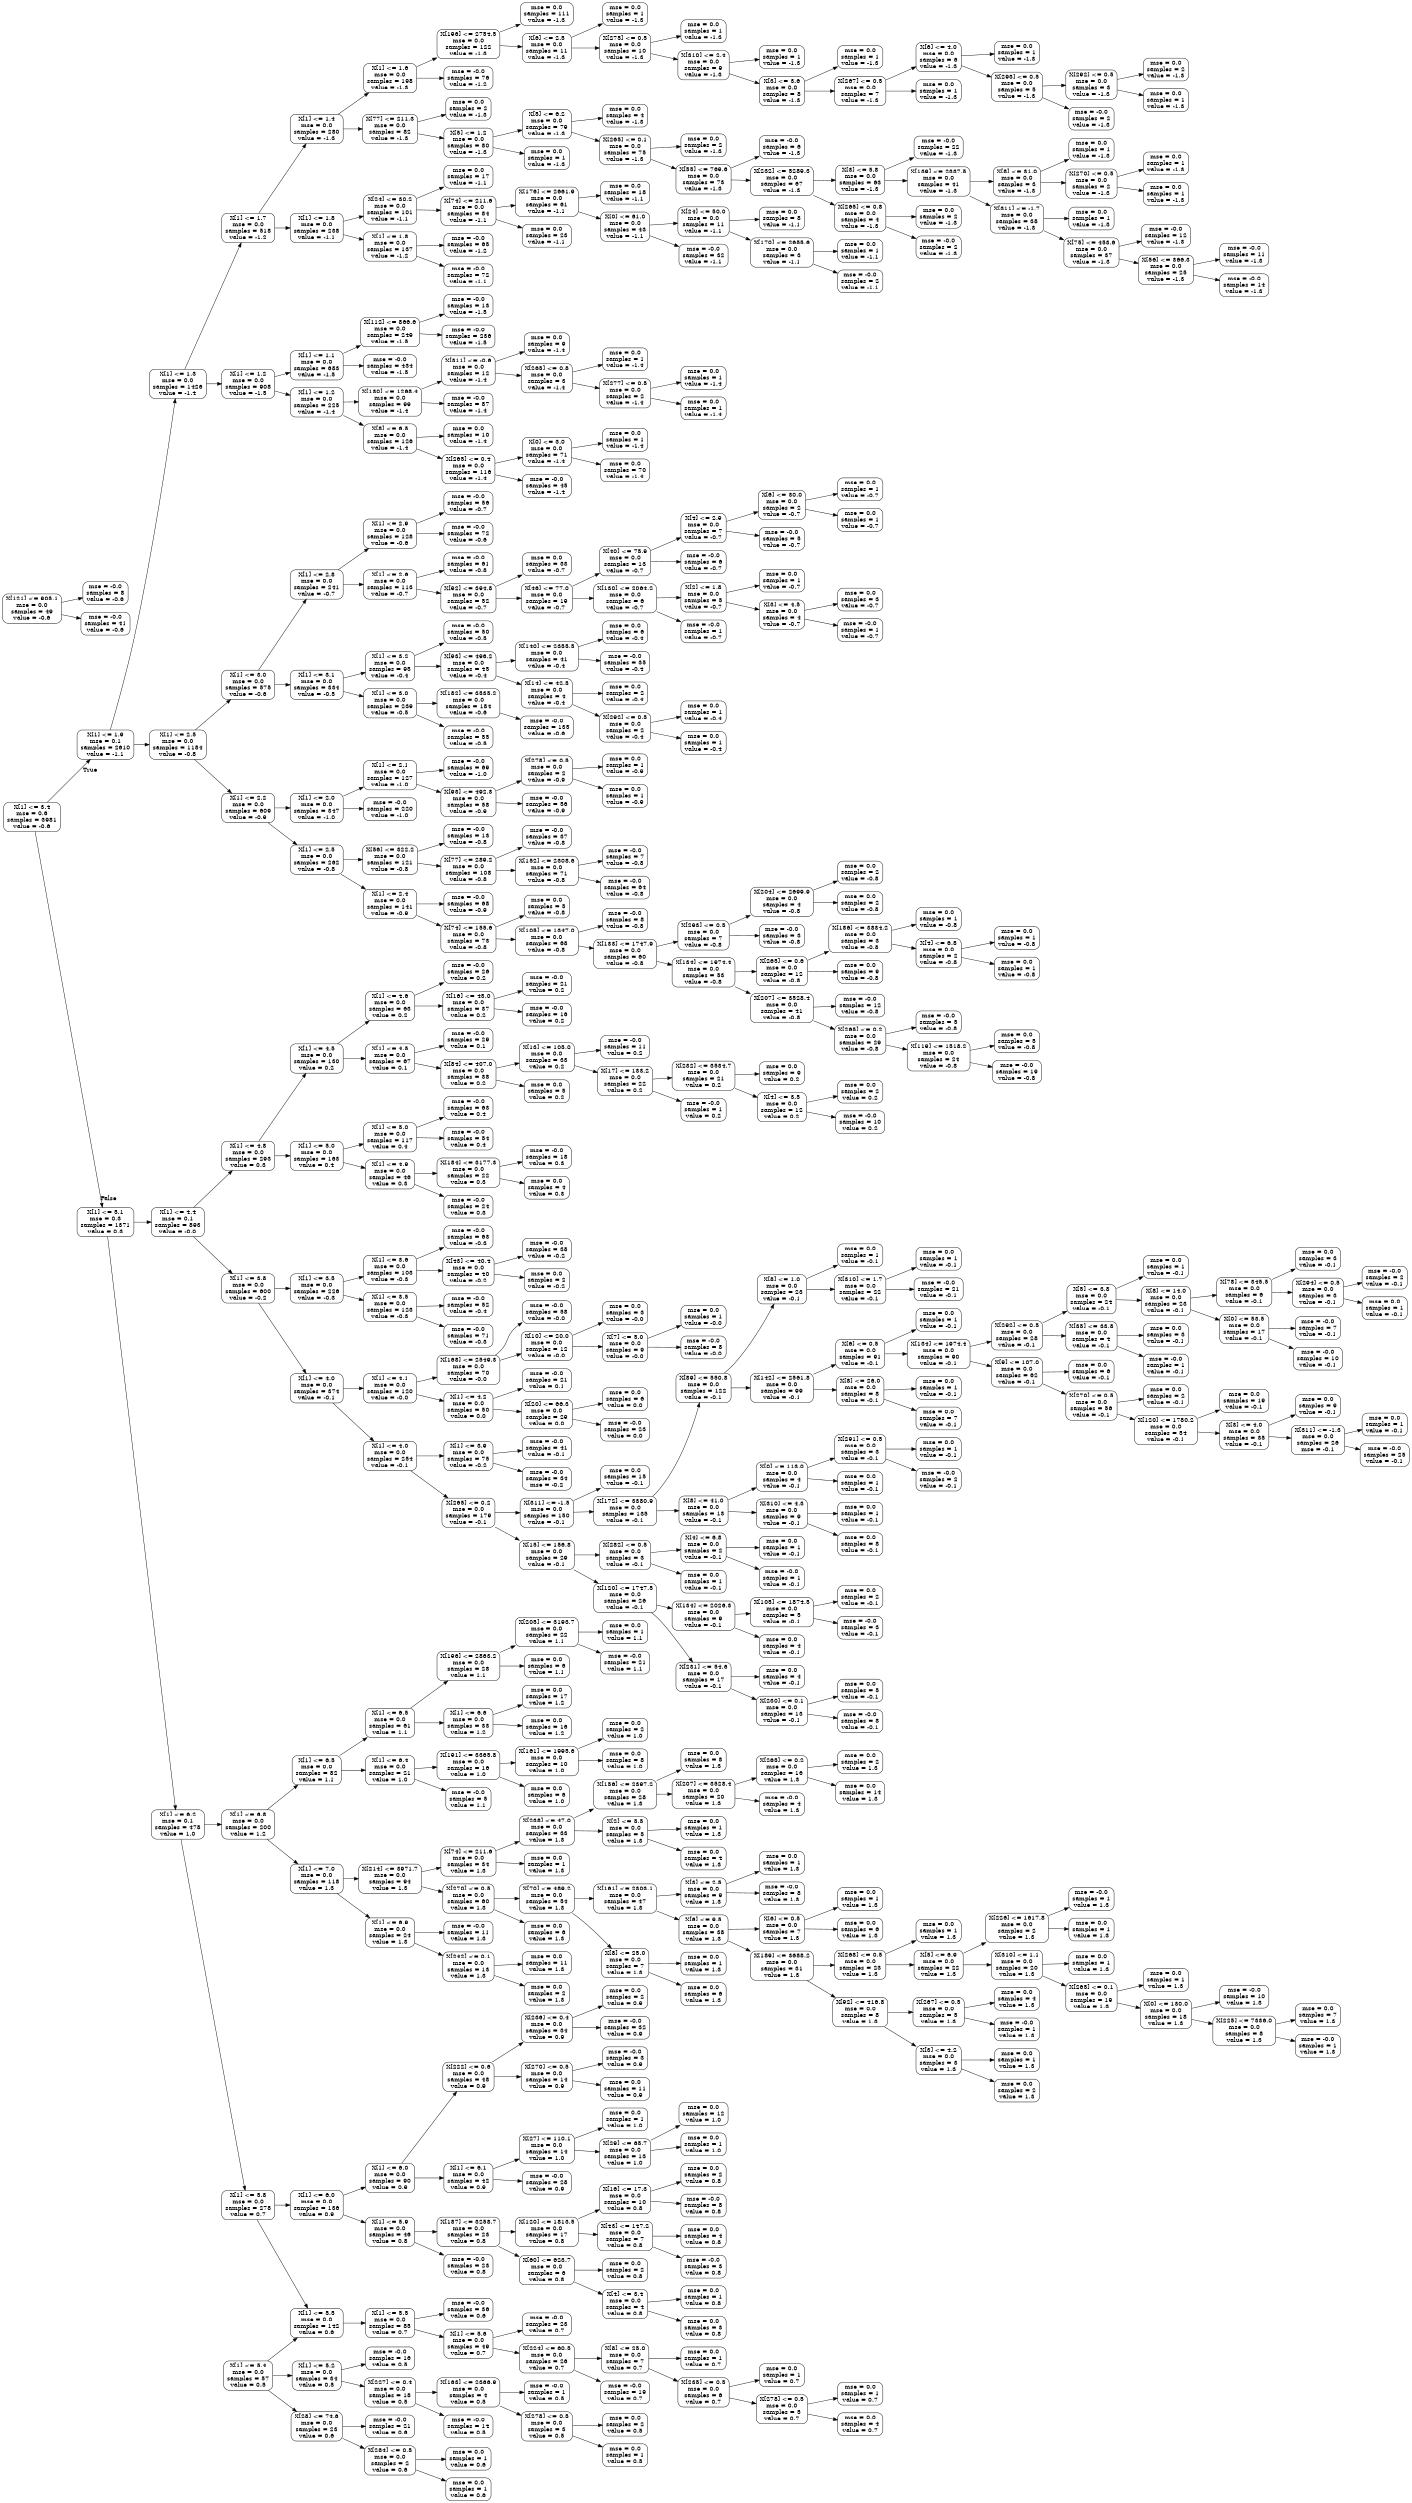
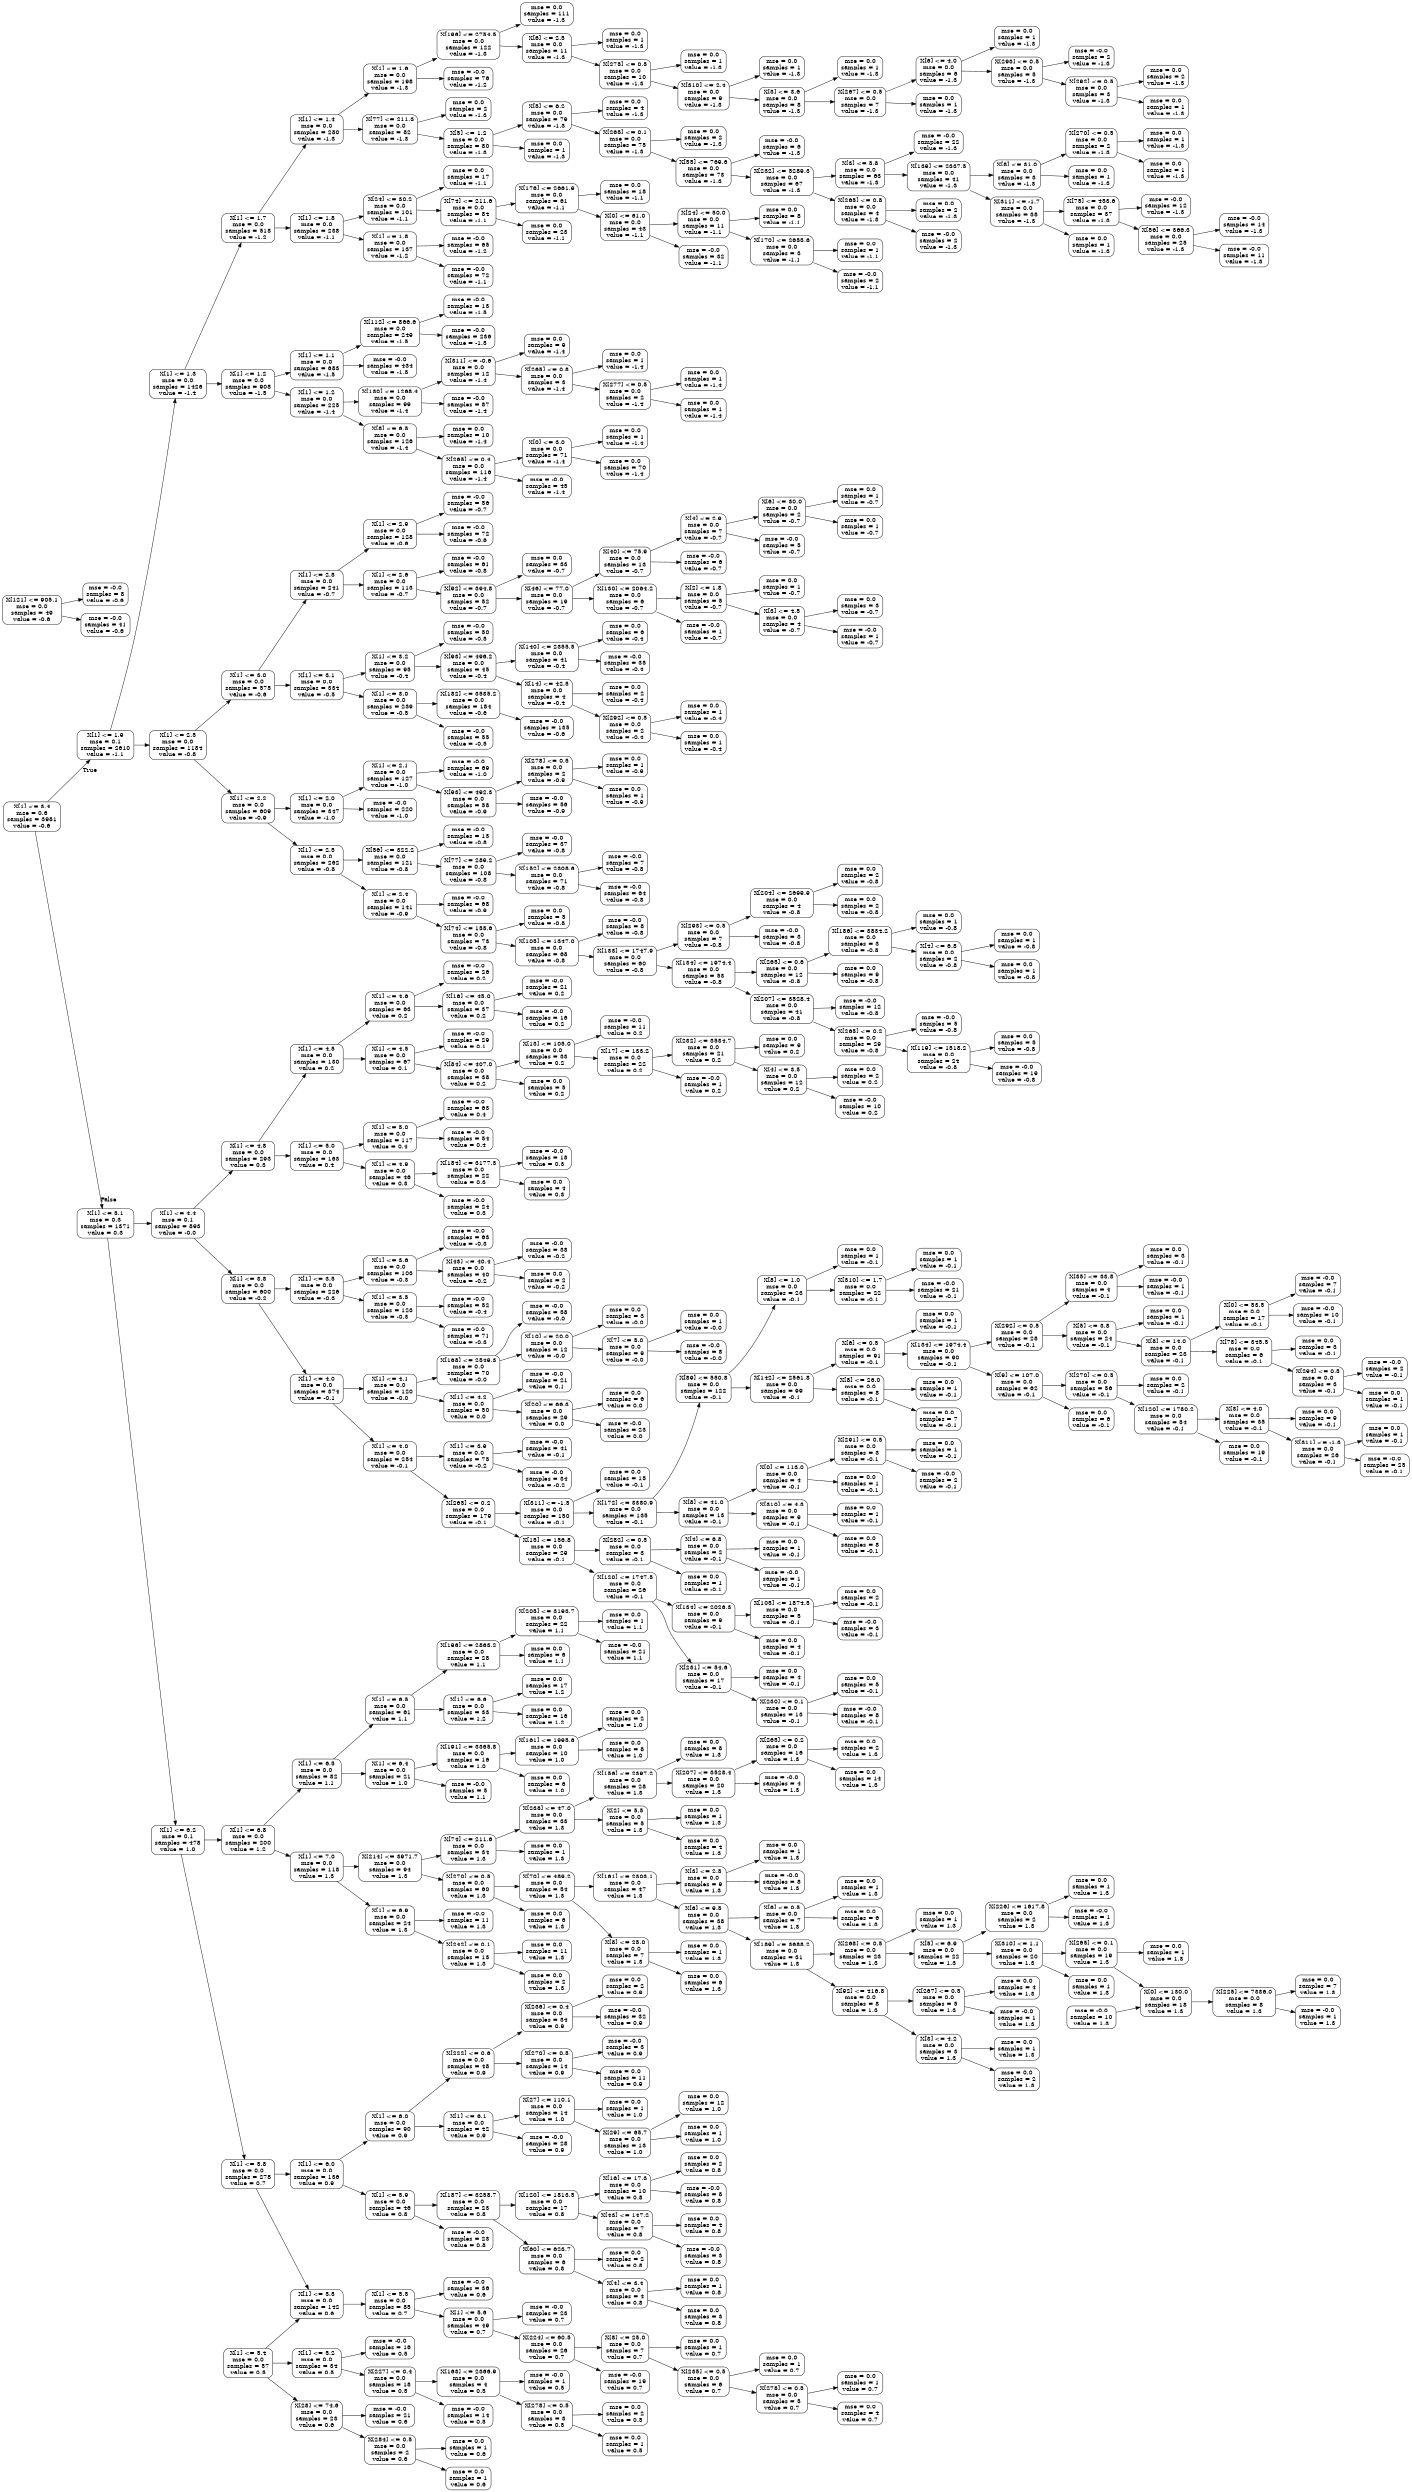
(1318, 1440) -> (1318, 1452)
(547, 1479) -> (547, 1479)
(1204, 2006) -> (1126, 2010)
